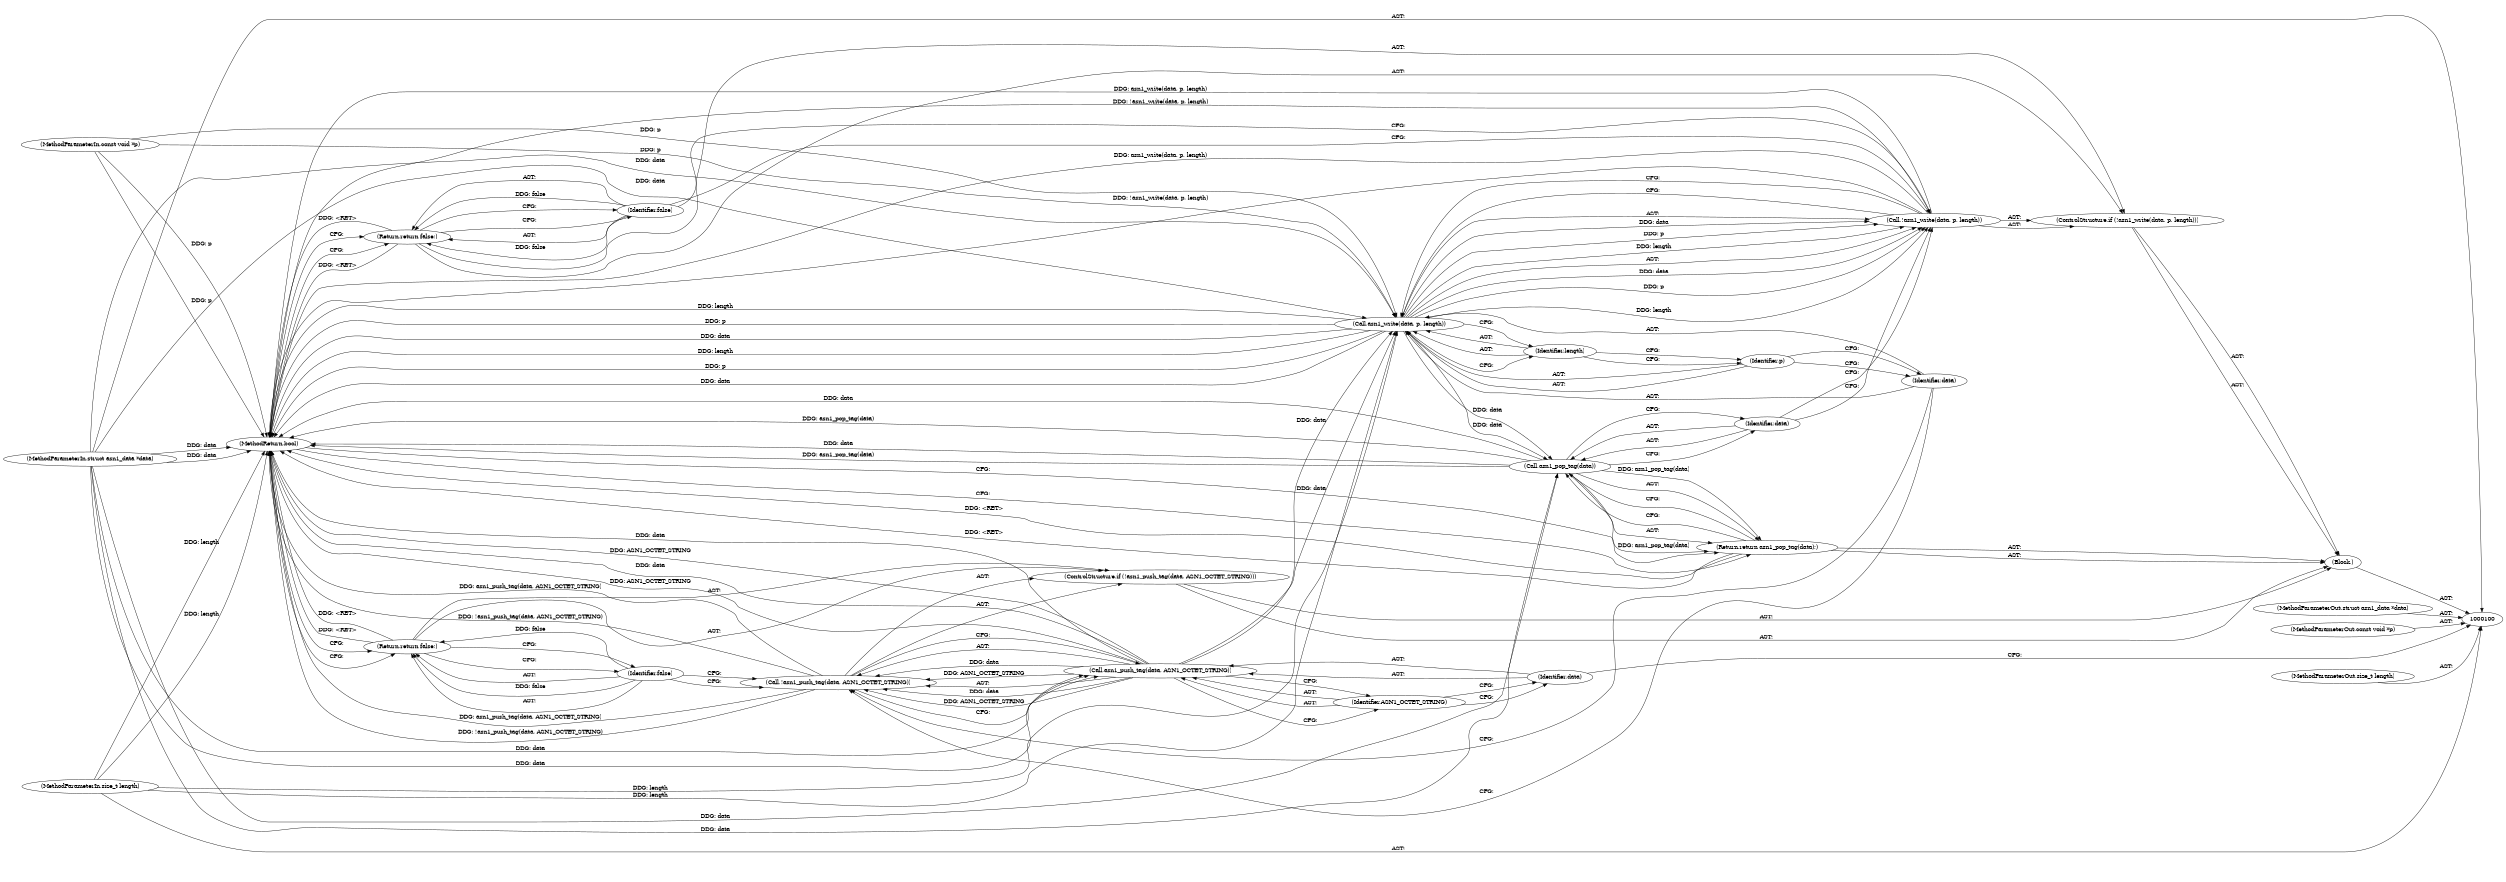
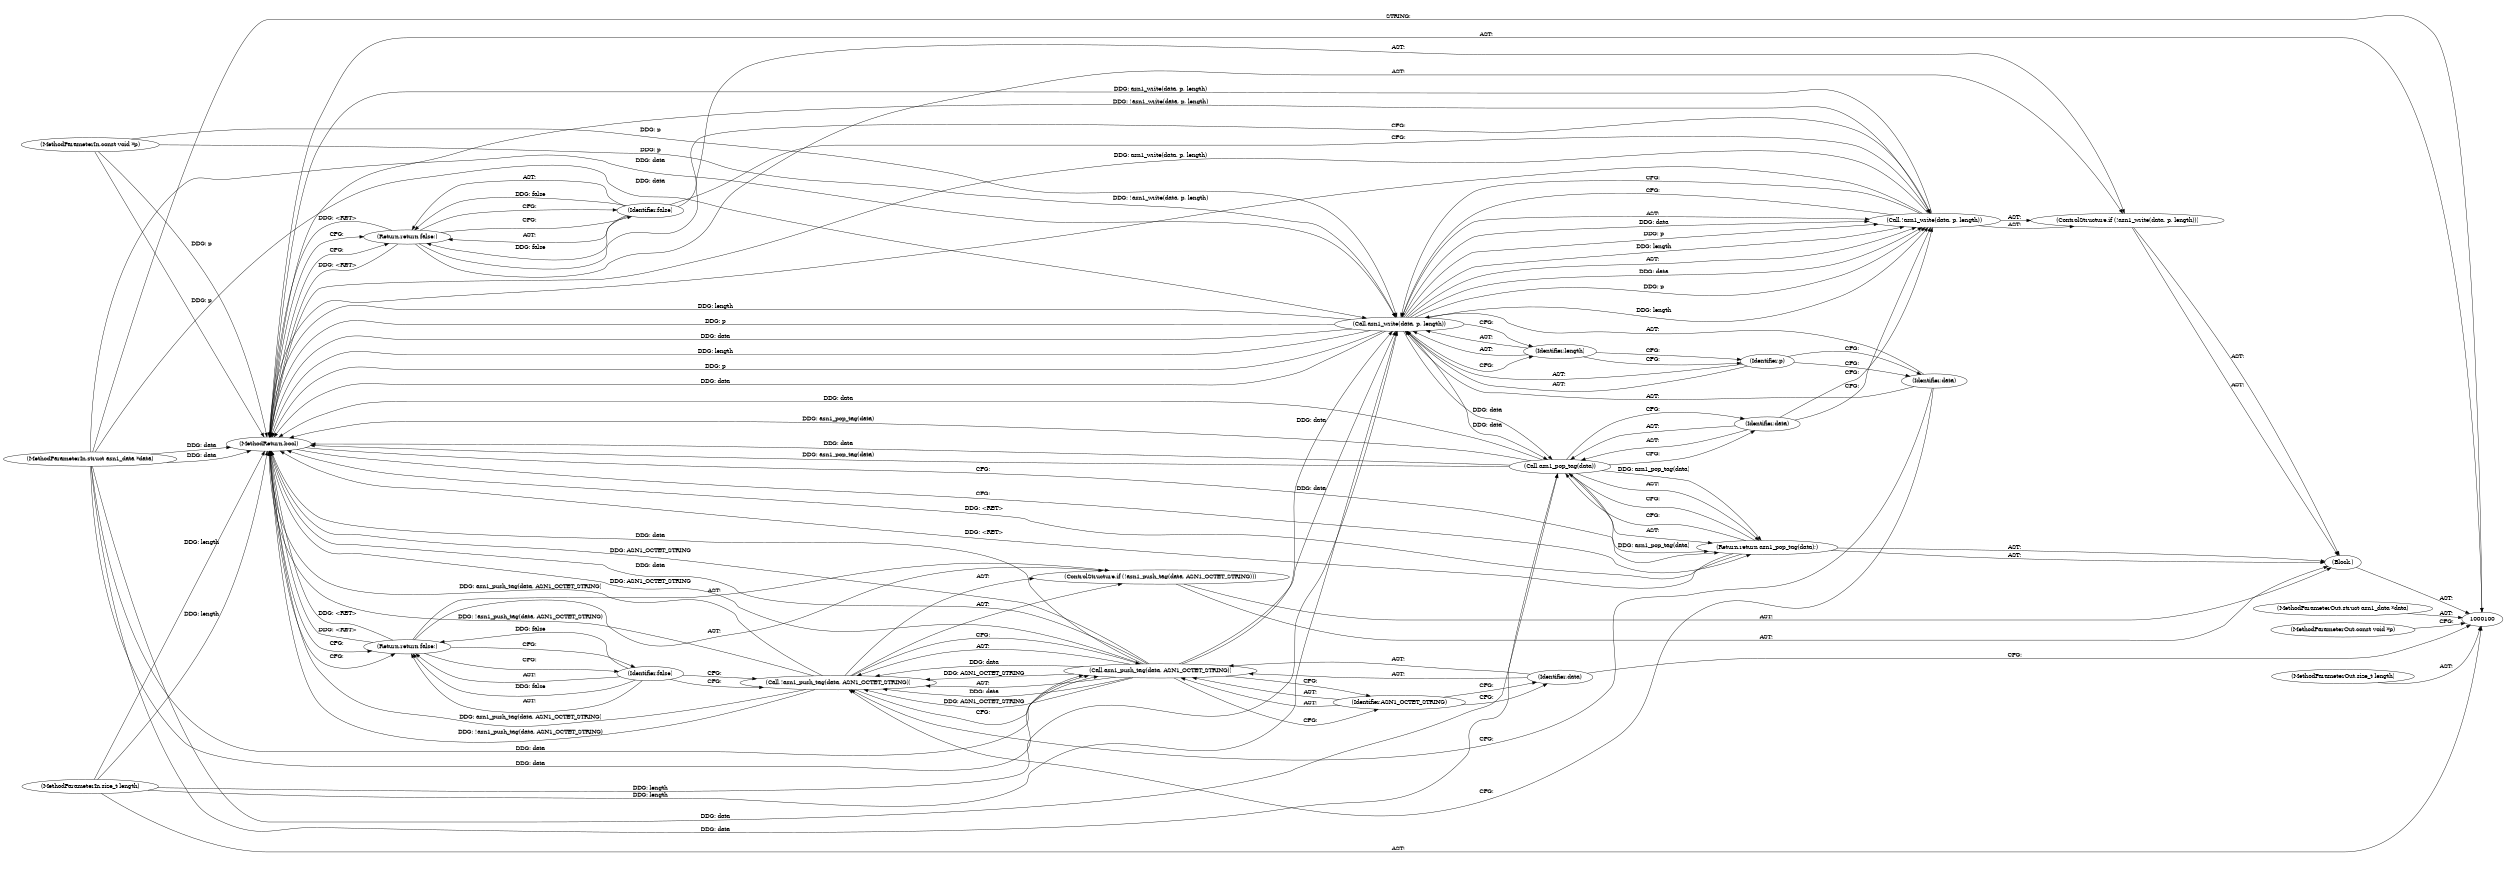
(1399, 17) -> (1399, 17)
none -> (1454, 38)
(2447, 622) -> (2447, 622)
